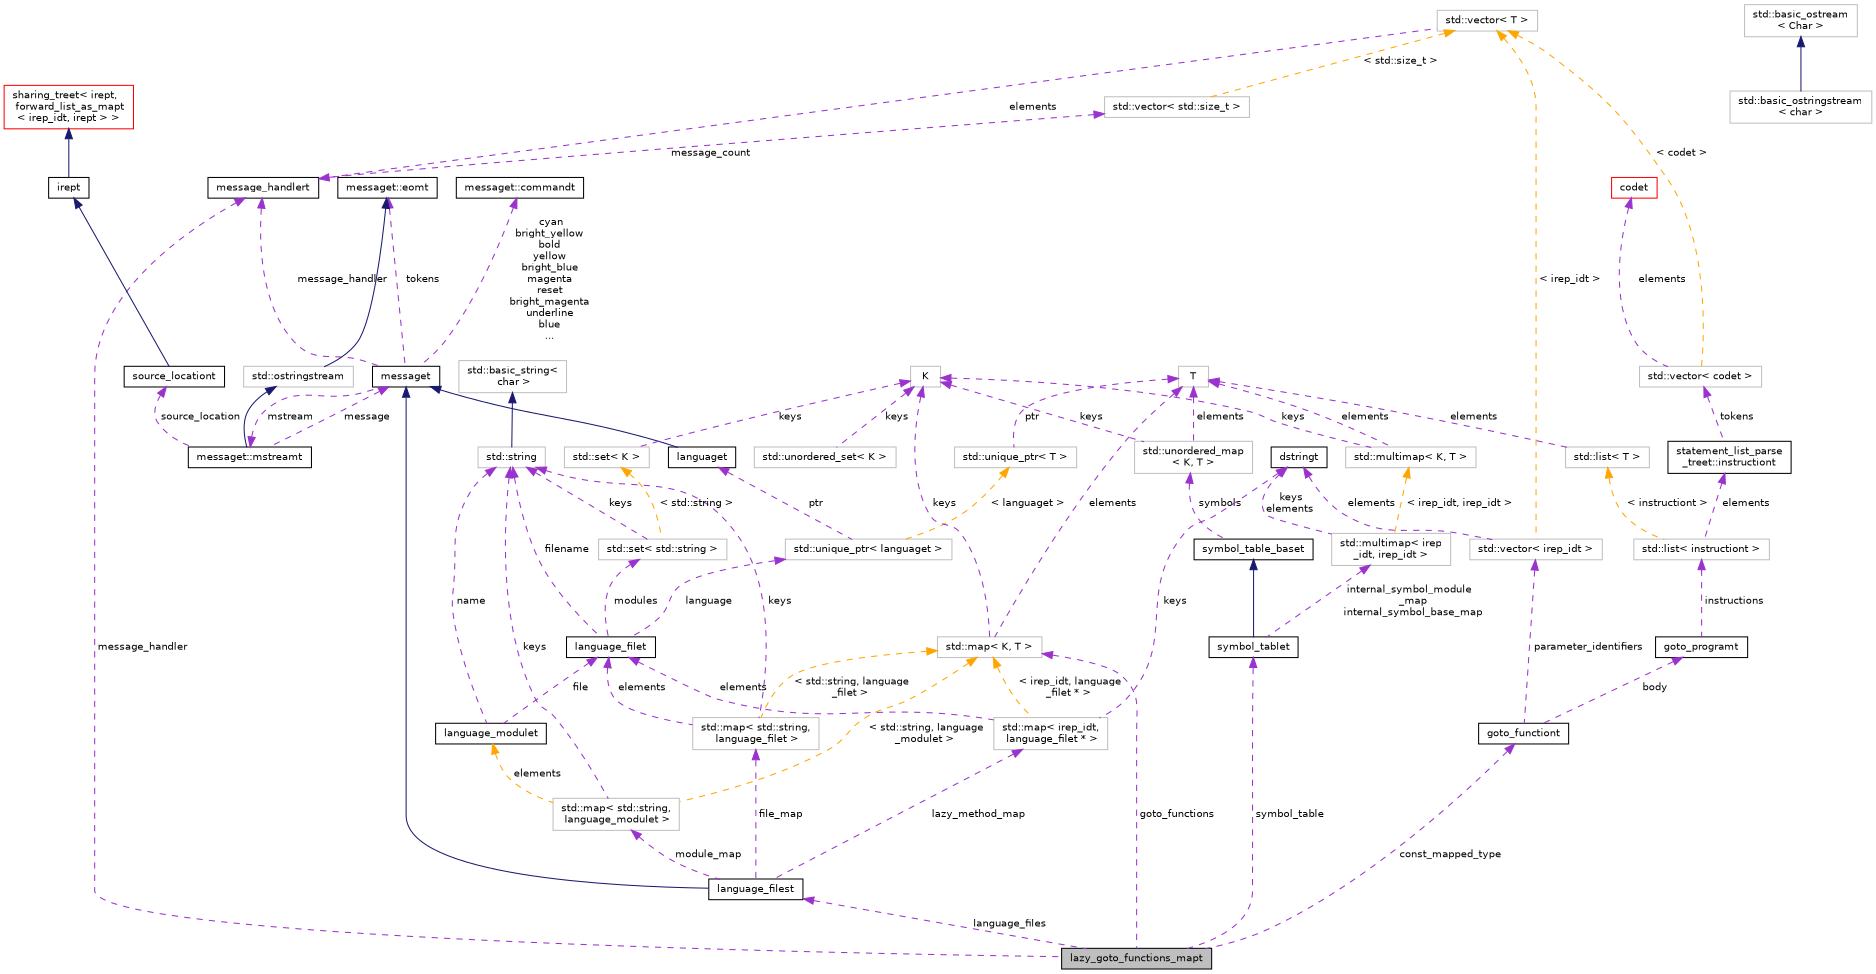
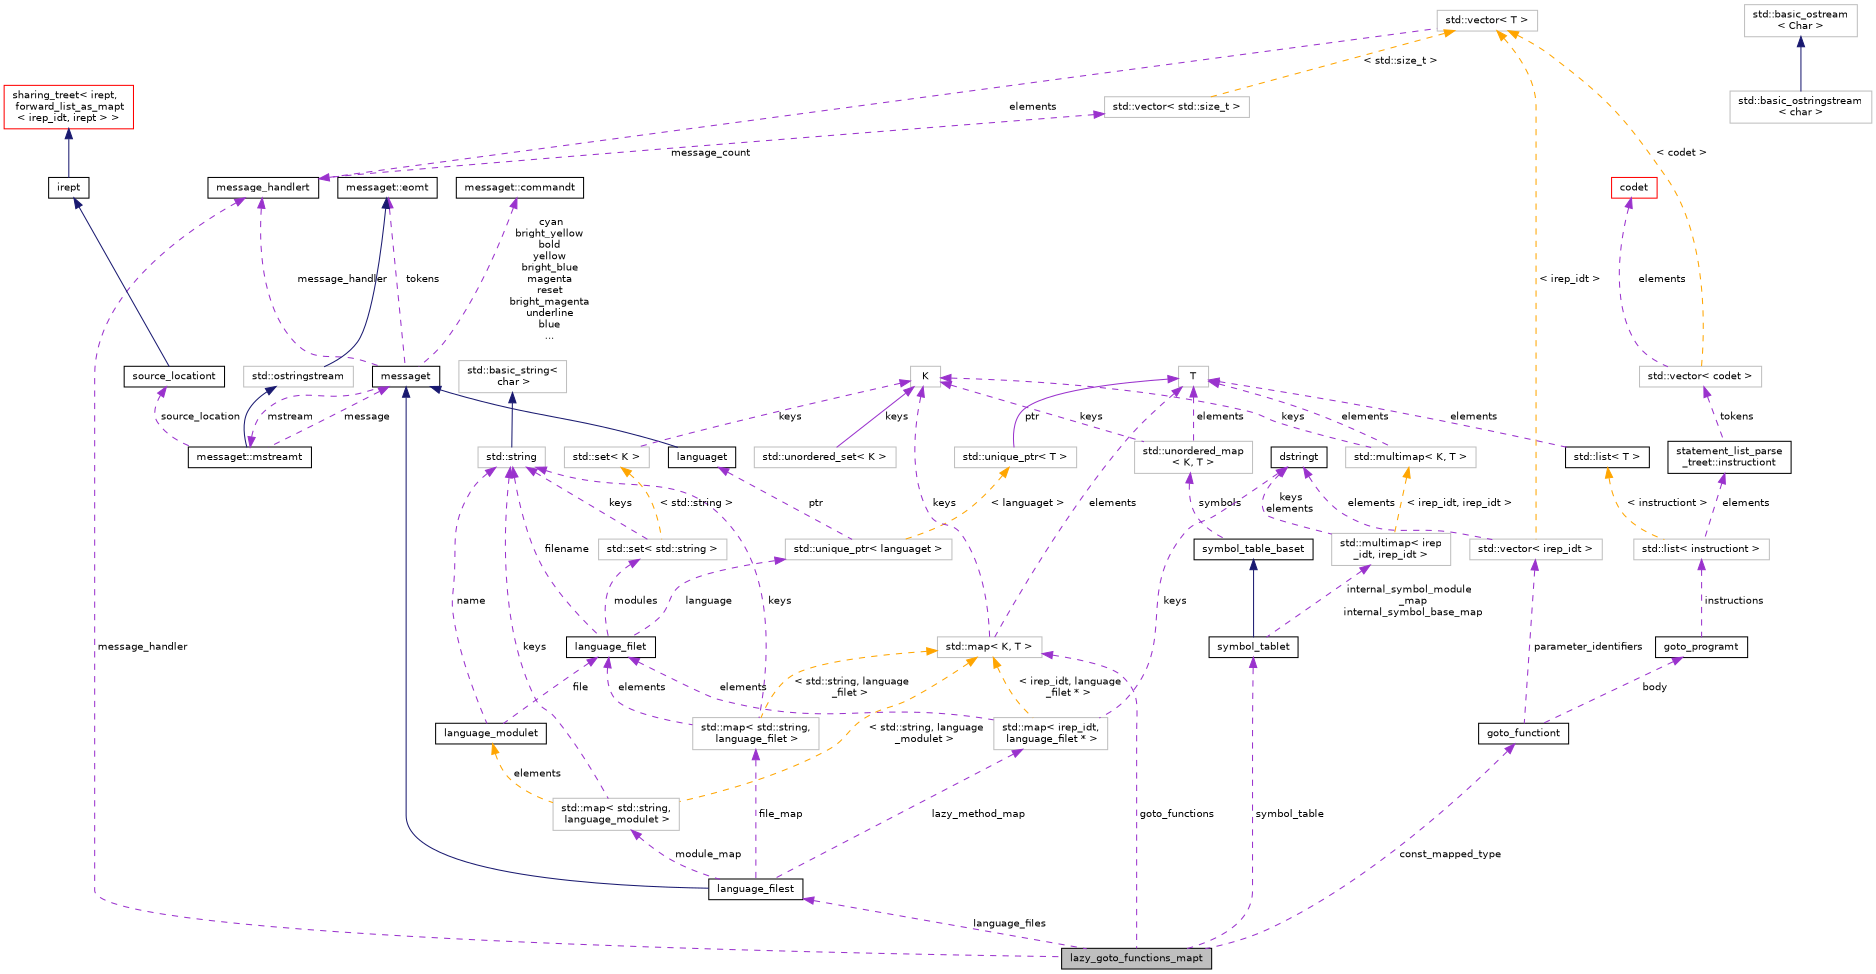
(1069, 392) -> (1069, 392)
(871, 420) -> (871, 420)
(1607, 457) -> (1607, 457)
